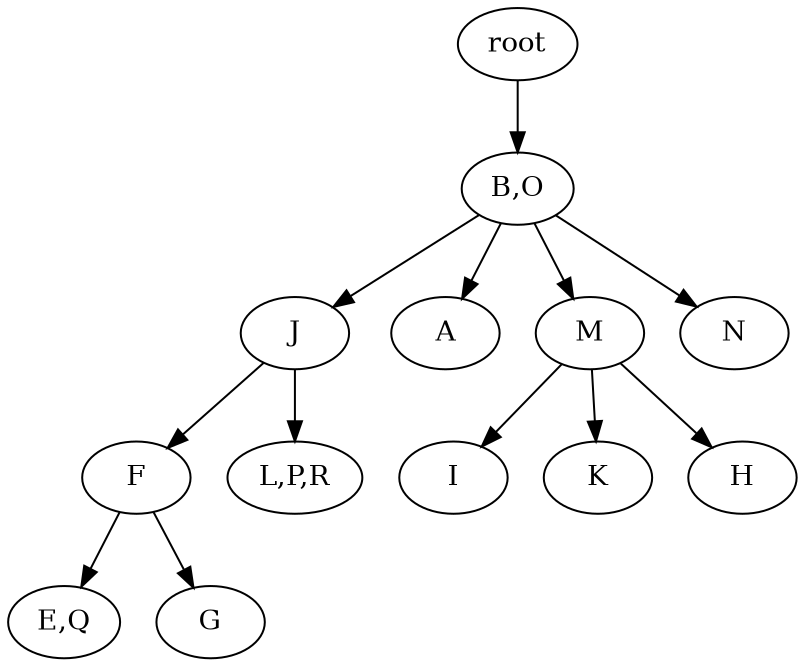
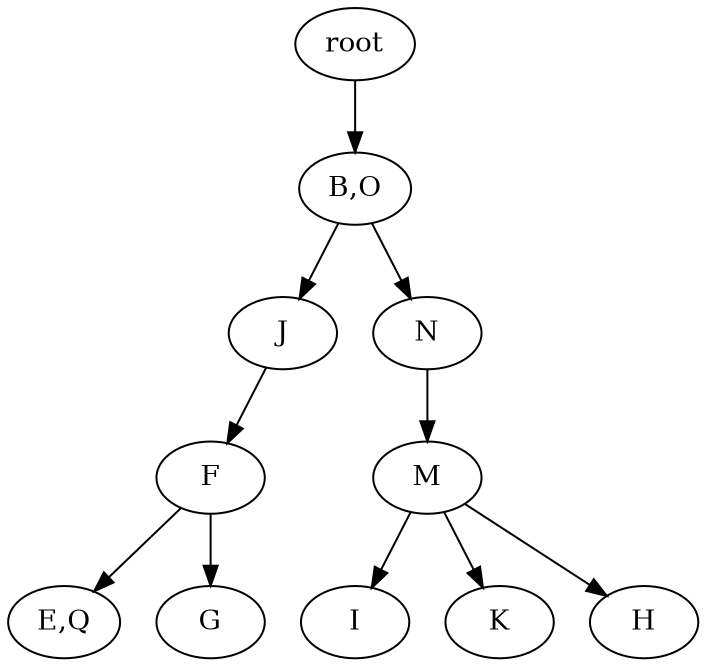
(549, 252) -> (427, 396)
(445, 333) -> none
(295, 478) -> none
